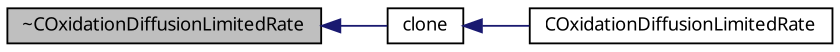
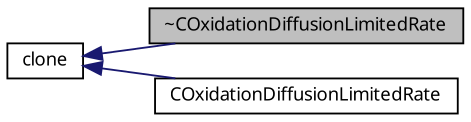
(364, 26) -> (139, 48)
